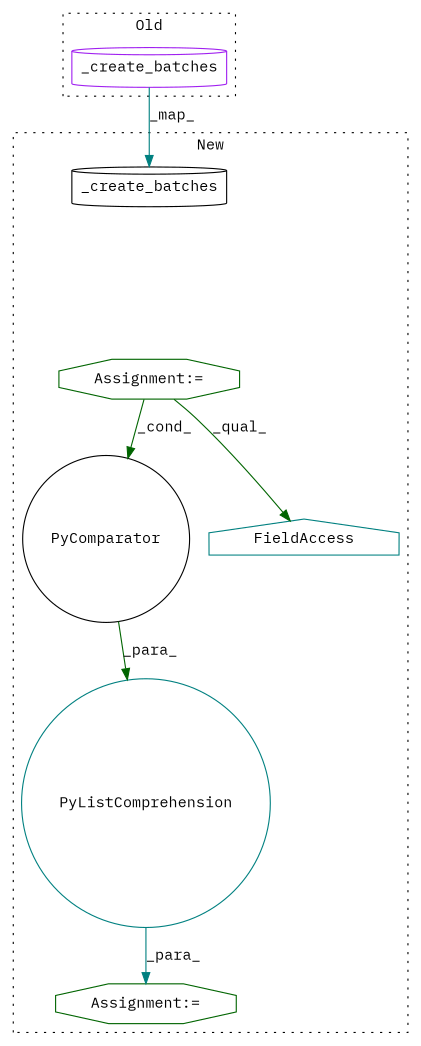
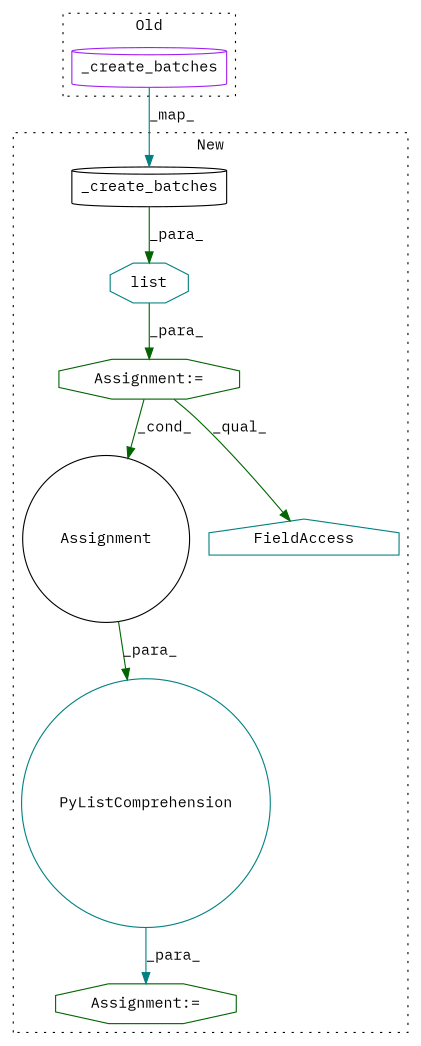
none -> (149, 283)
(106, 539) -> (106, 539)
